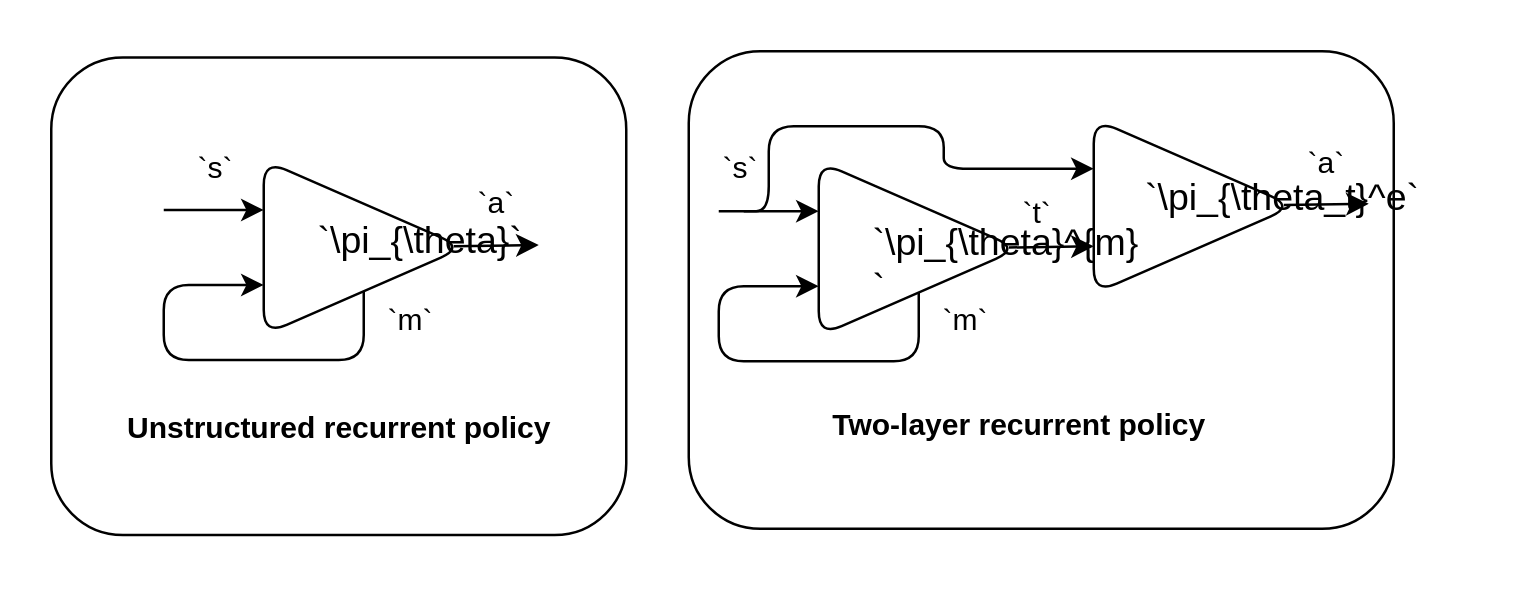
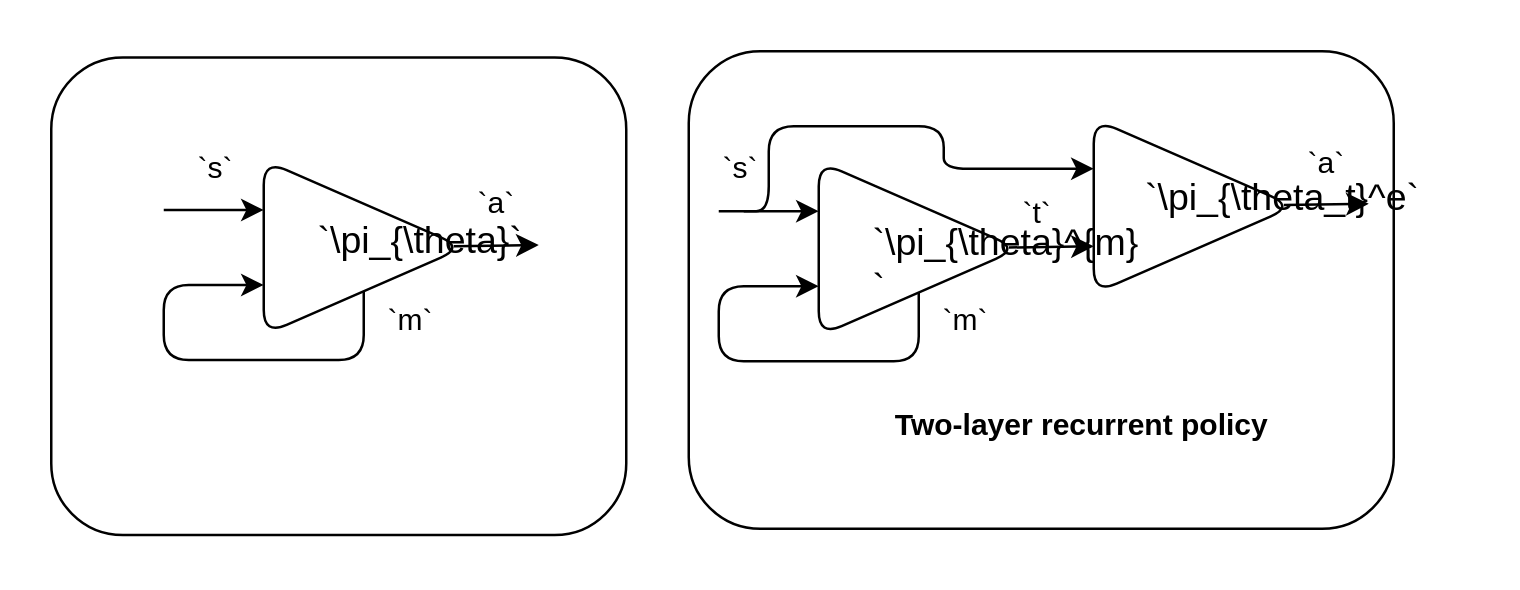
(1019, 426) -> (1081, 426)
(339, 429) -> none
